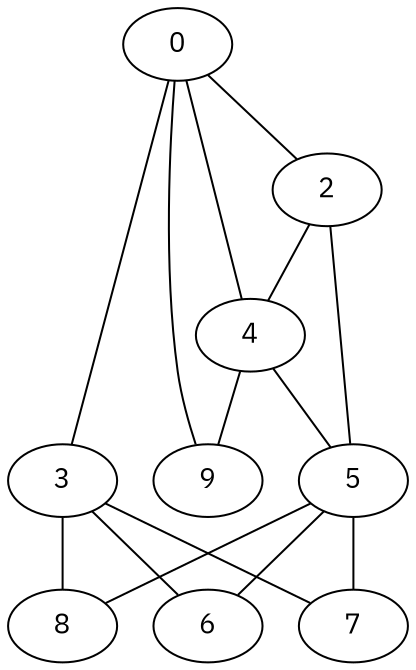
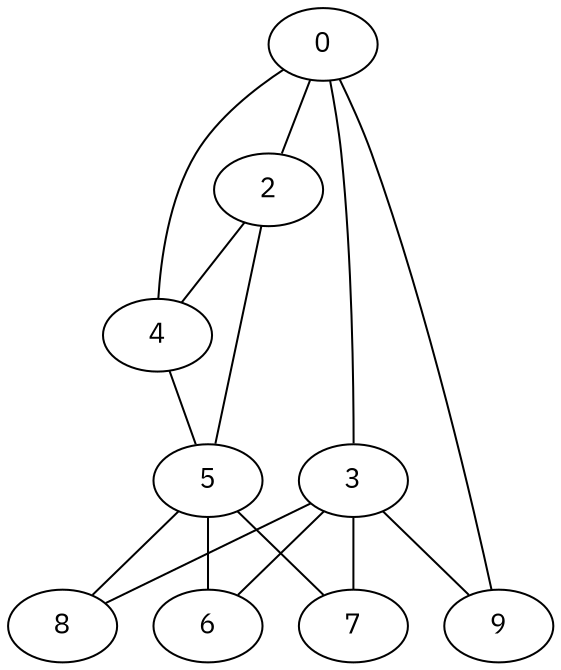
(229, 408) -> (426, 553)
